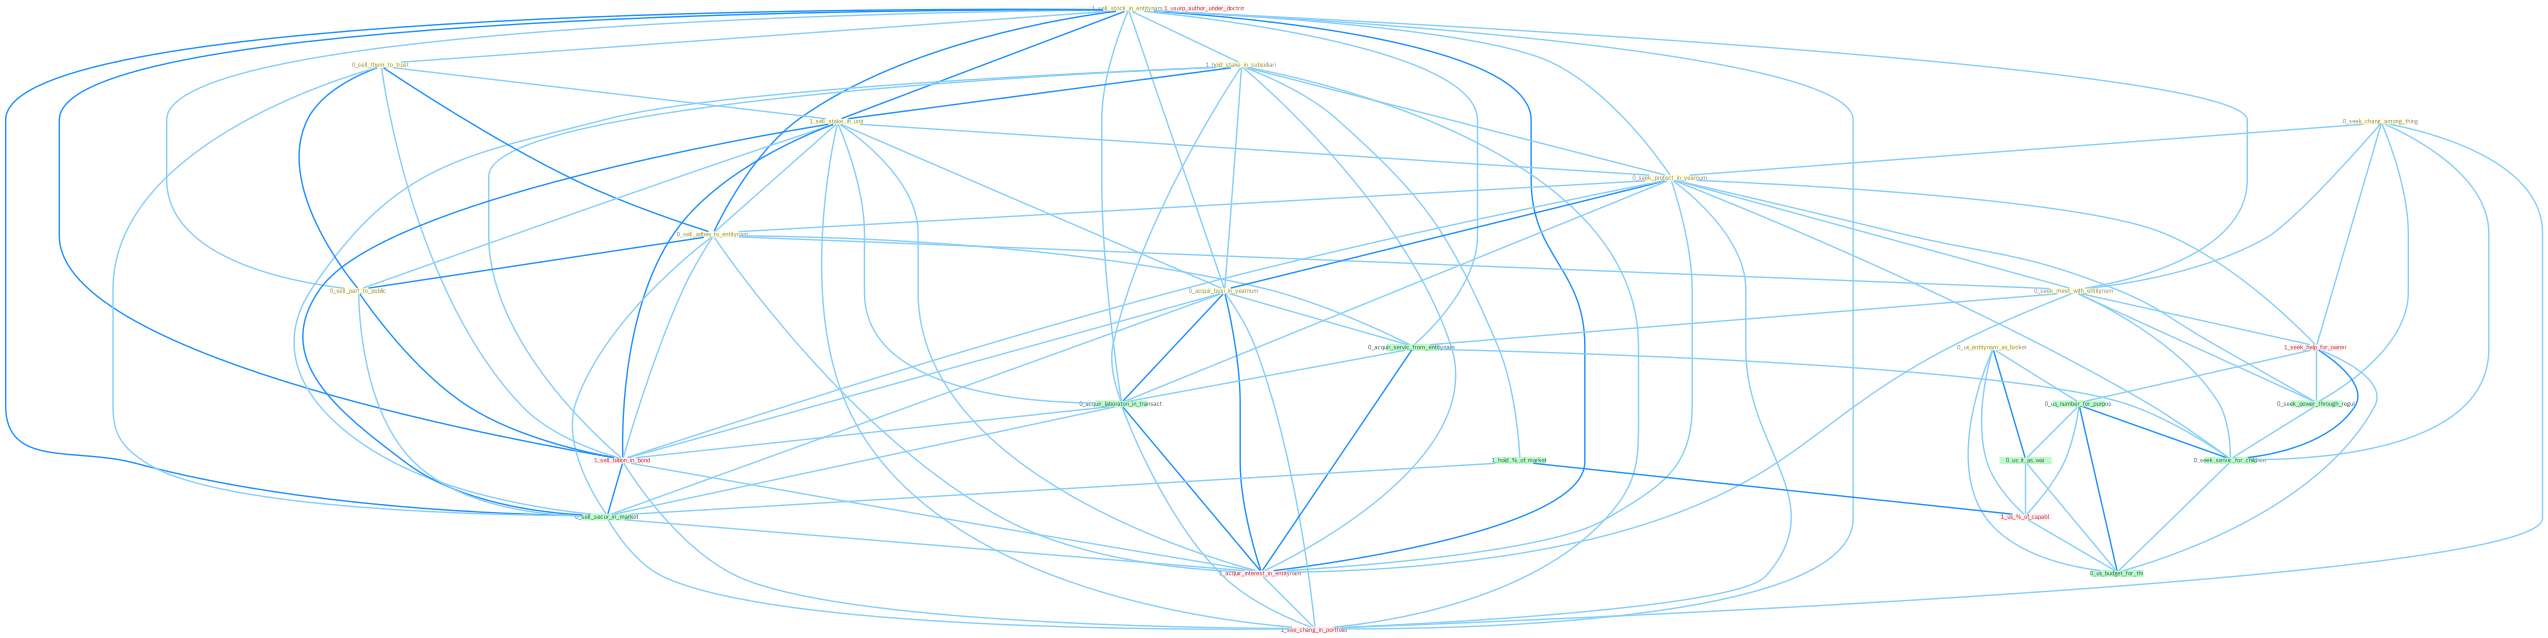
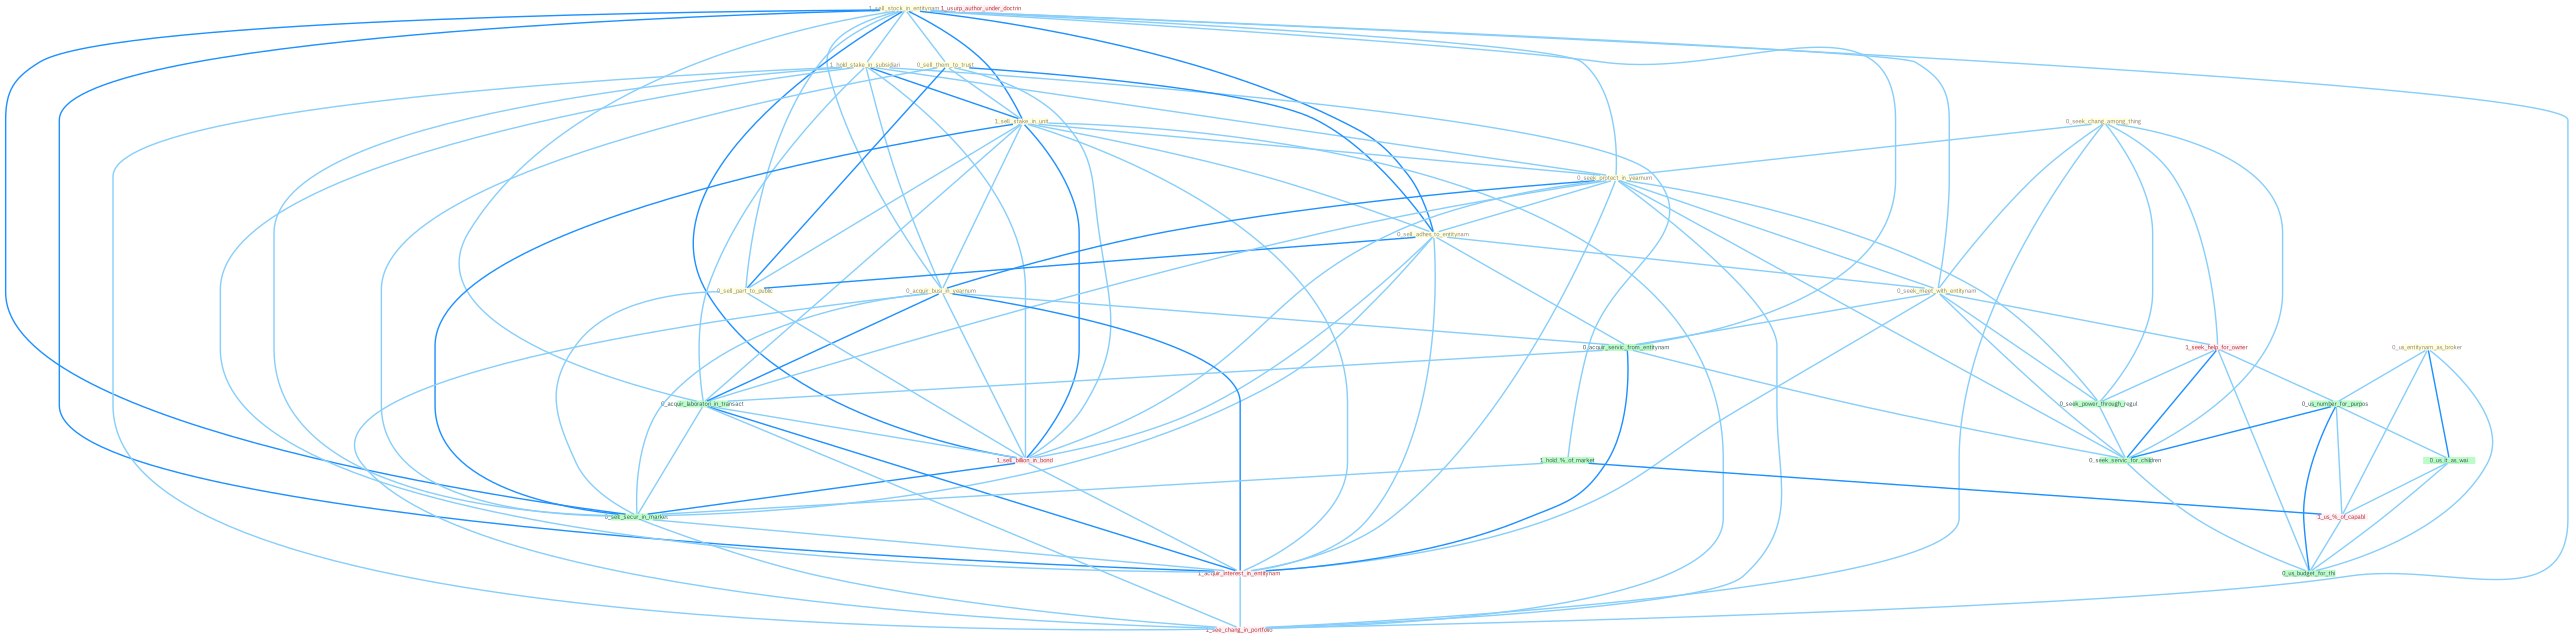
(2026, 205) -> none
(468, 406) -> (885, 376)
(895, 609) -> none
